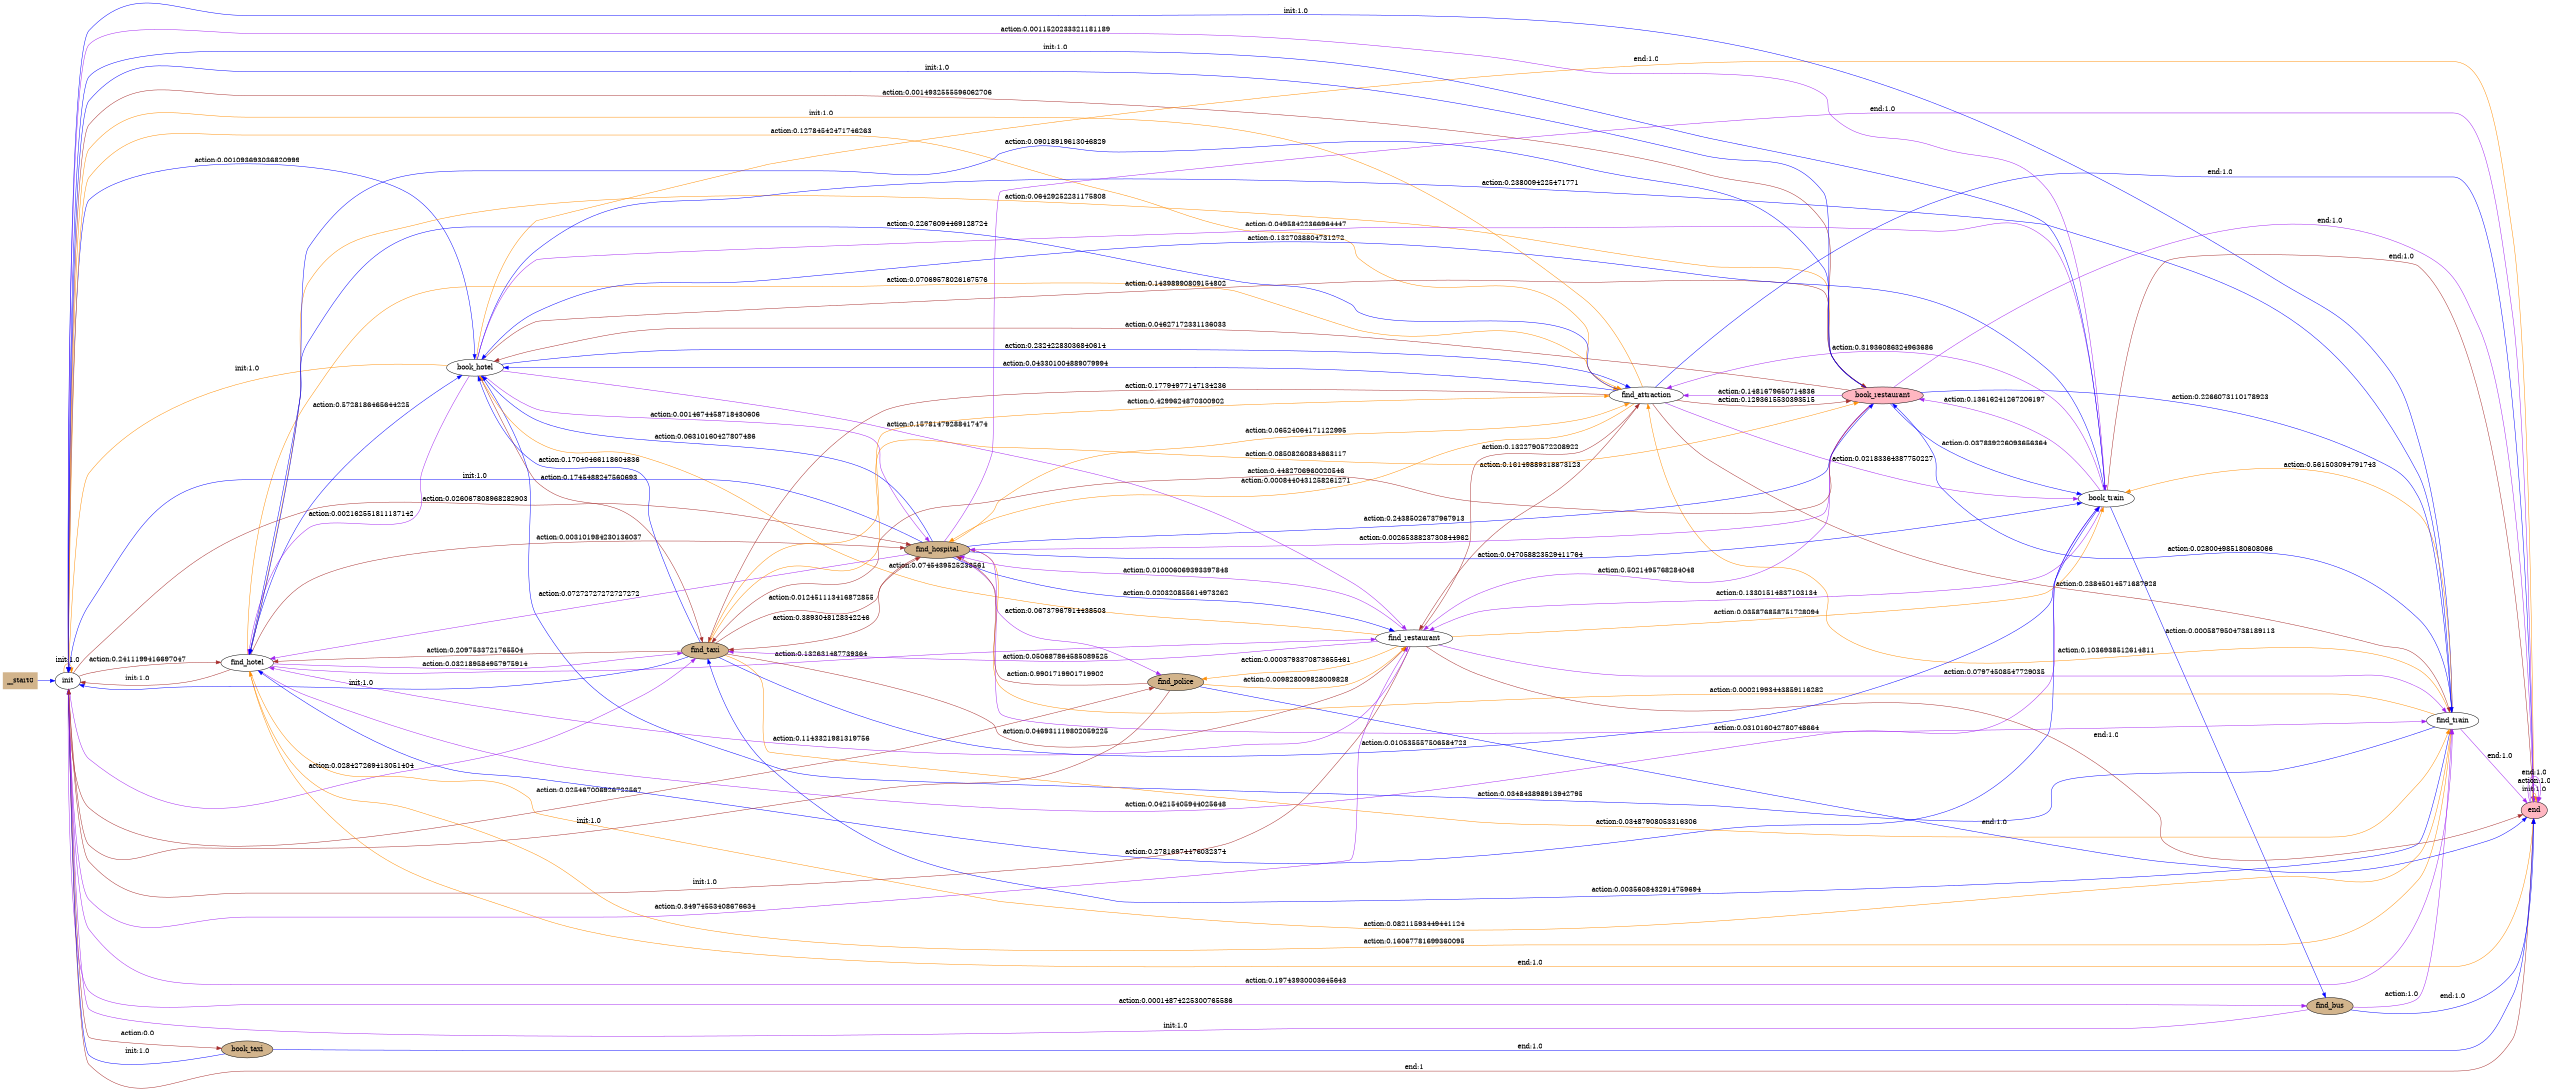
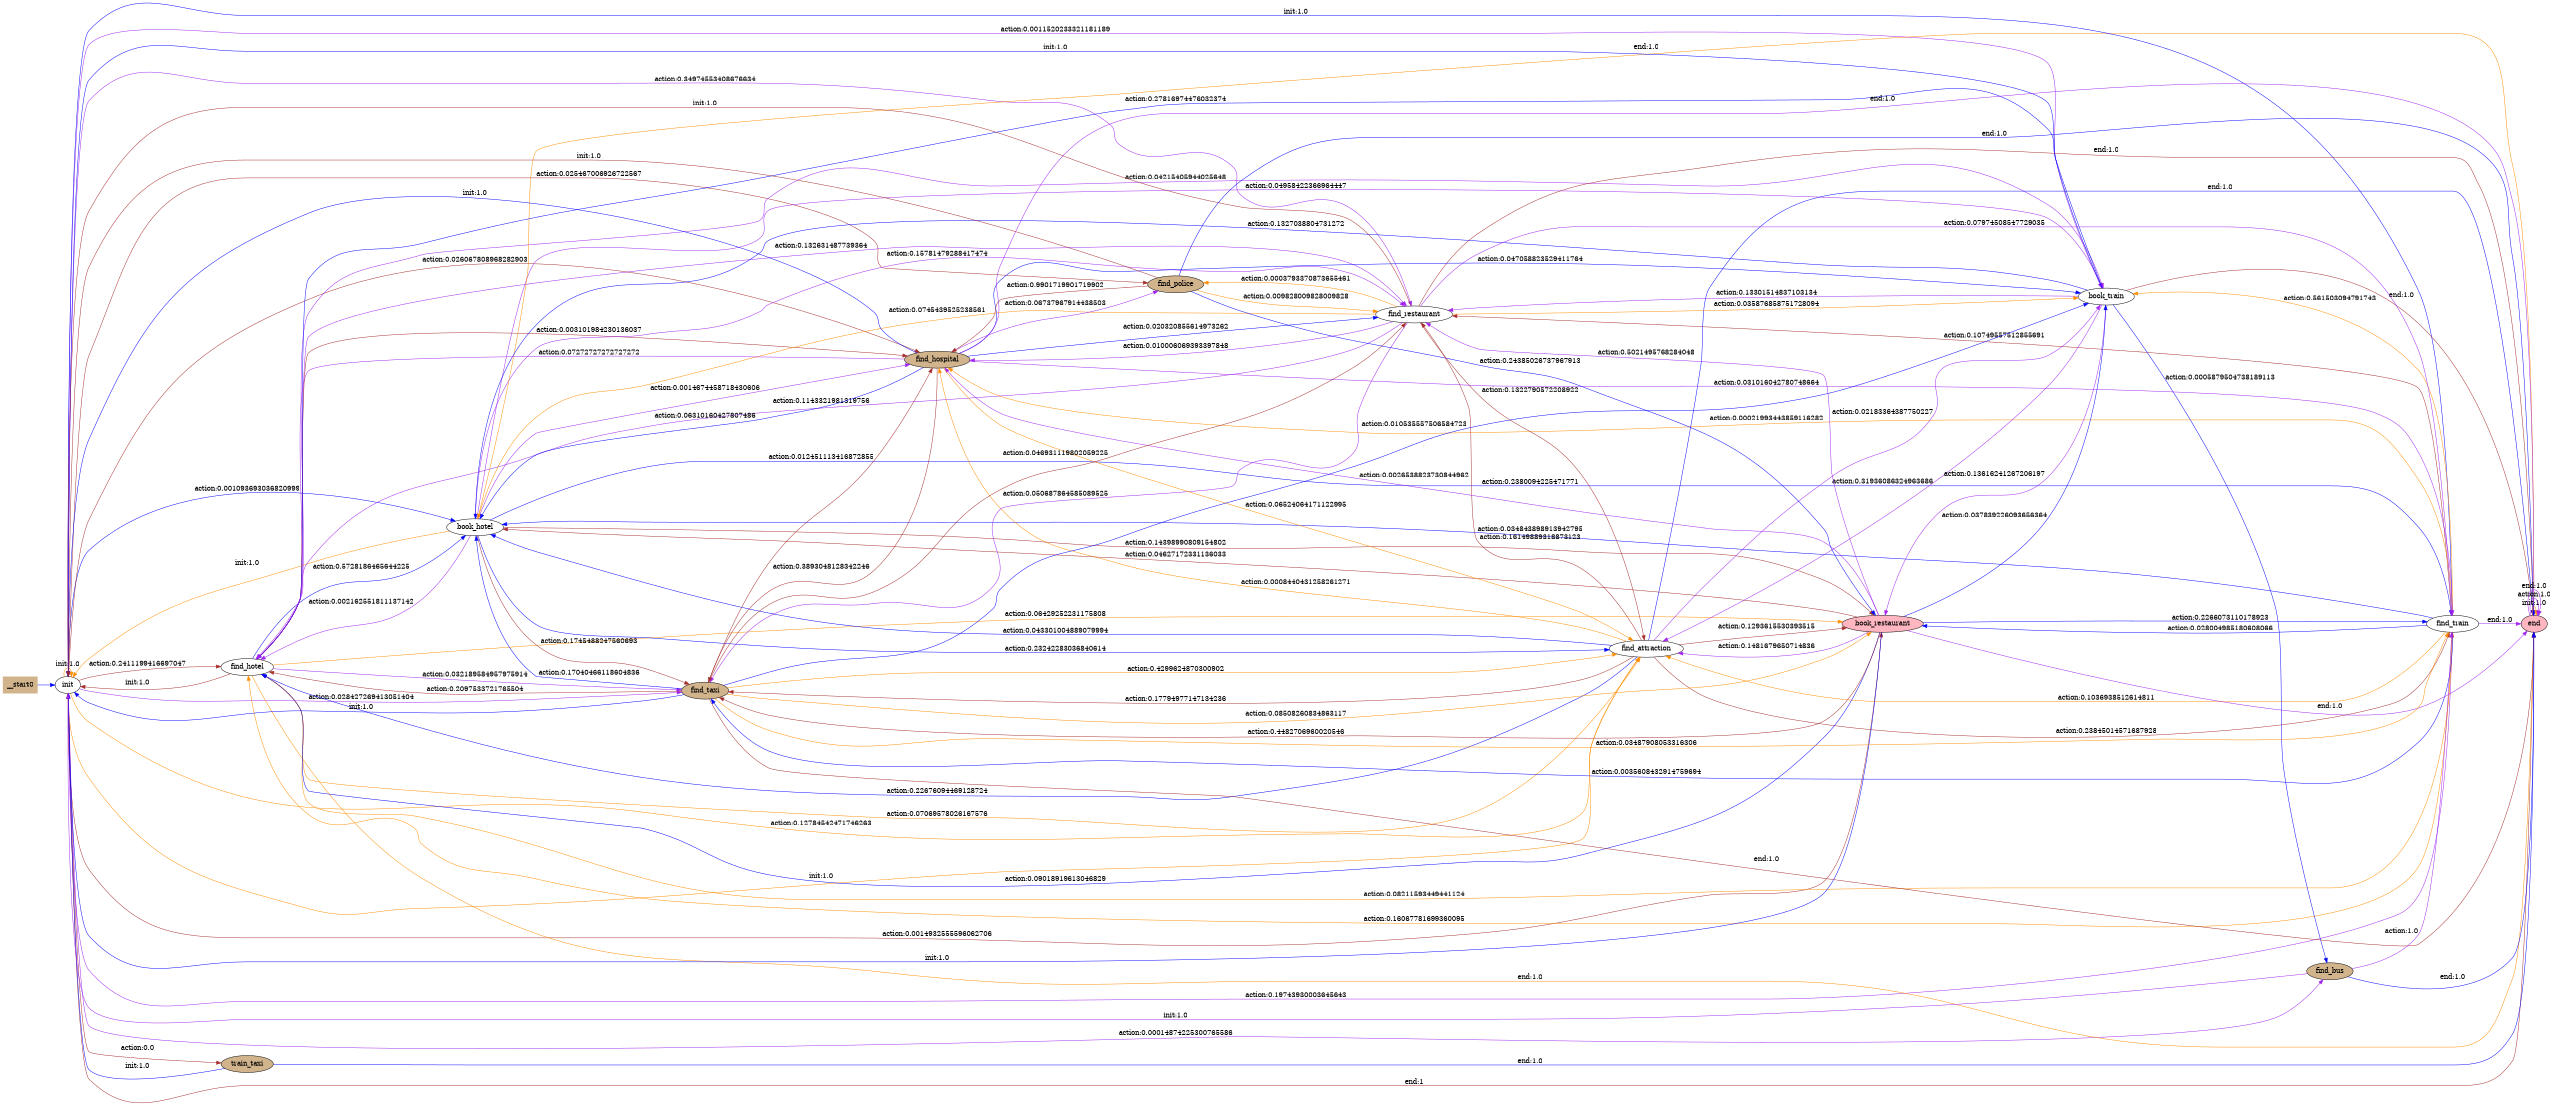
none -> (2054, 346)
(1439, 524) -> (1572, 383)
none -> (1717, 864)
(247, 1049) -> (247, 1064)
